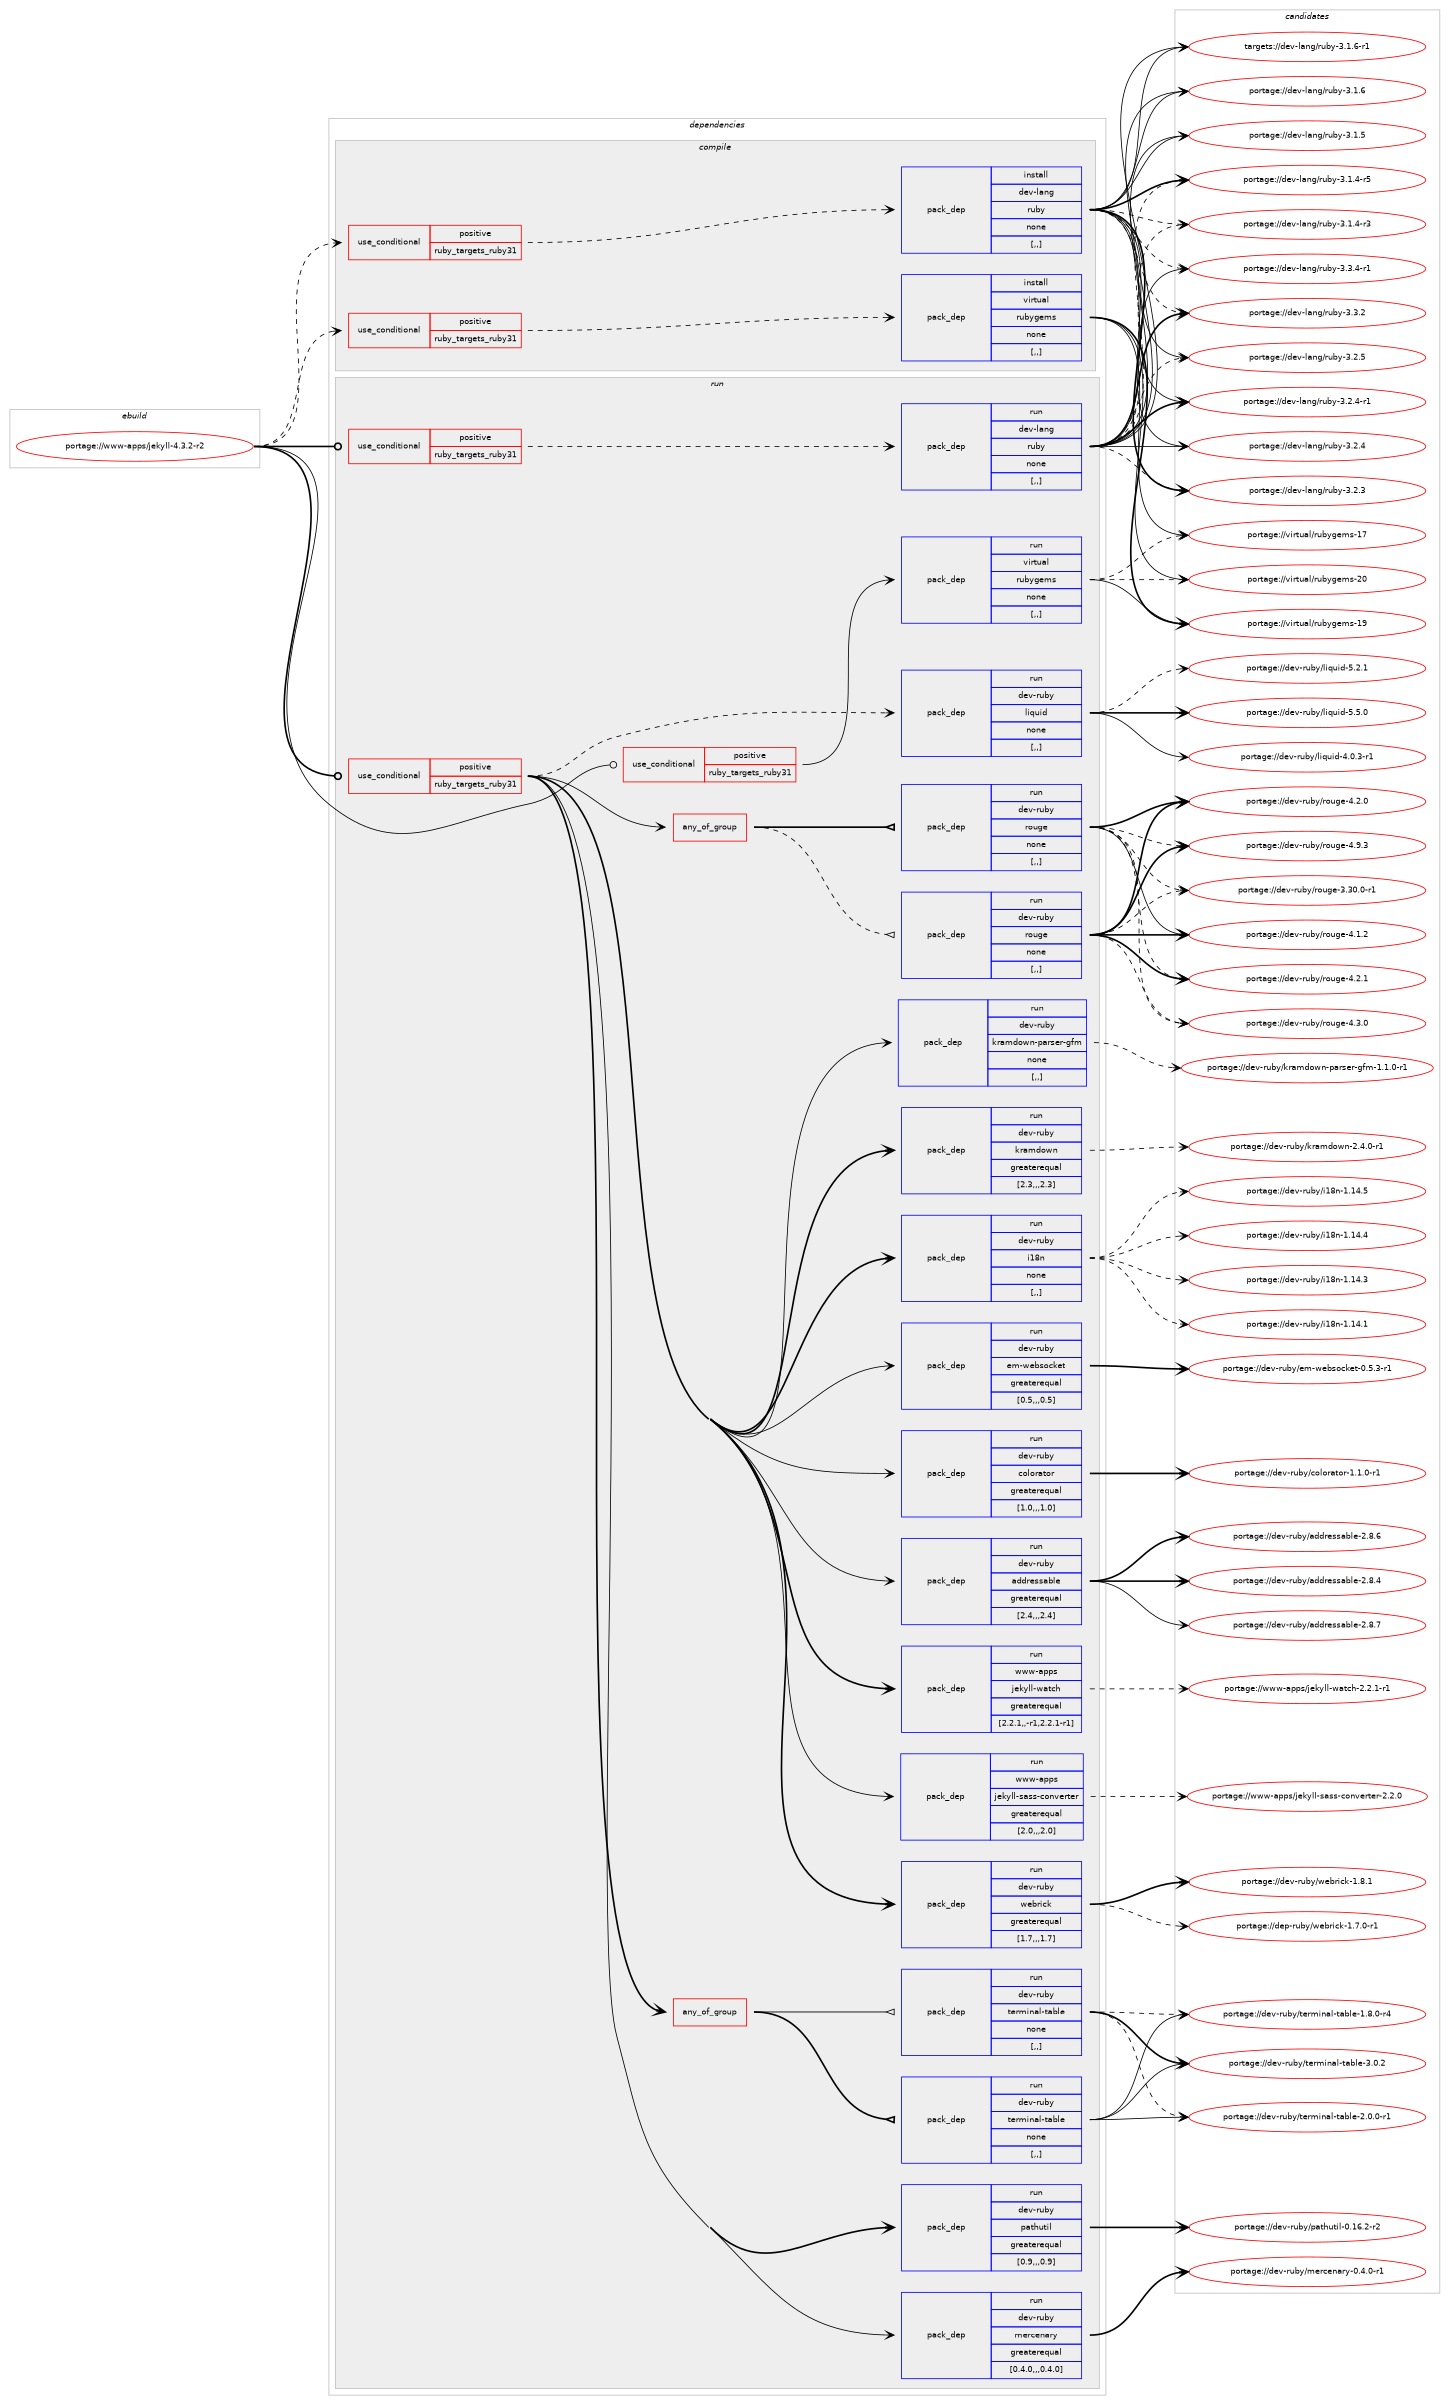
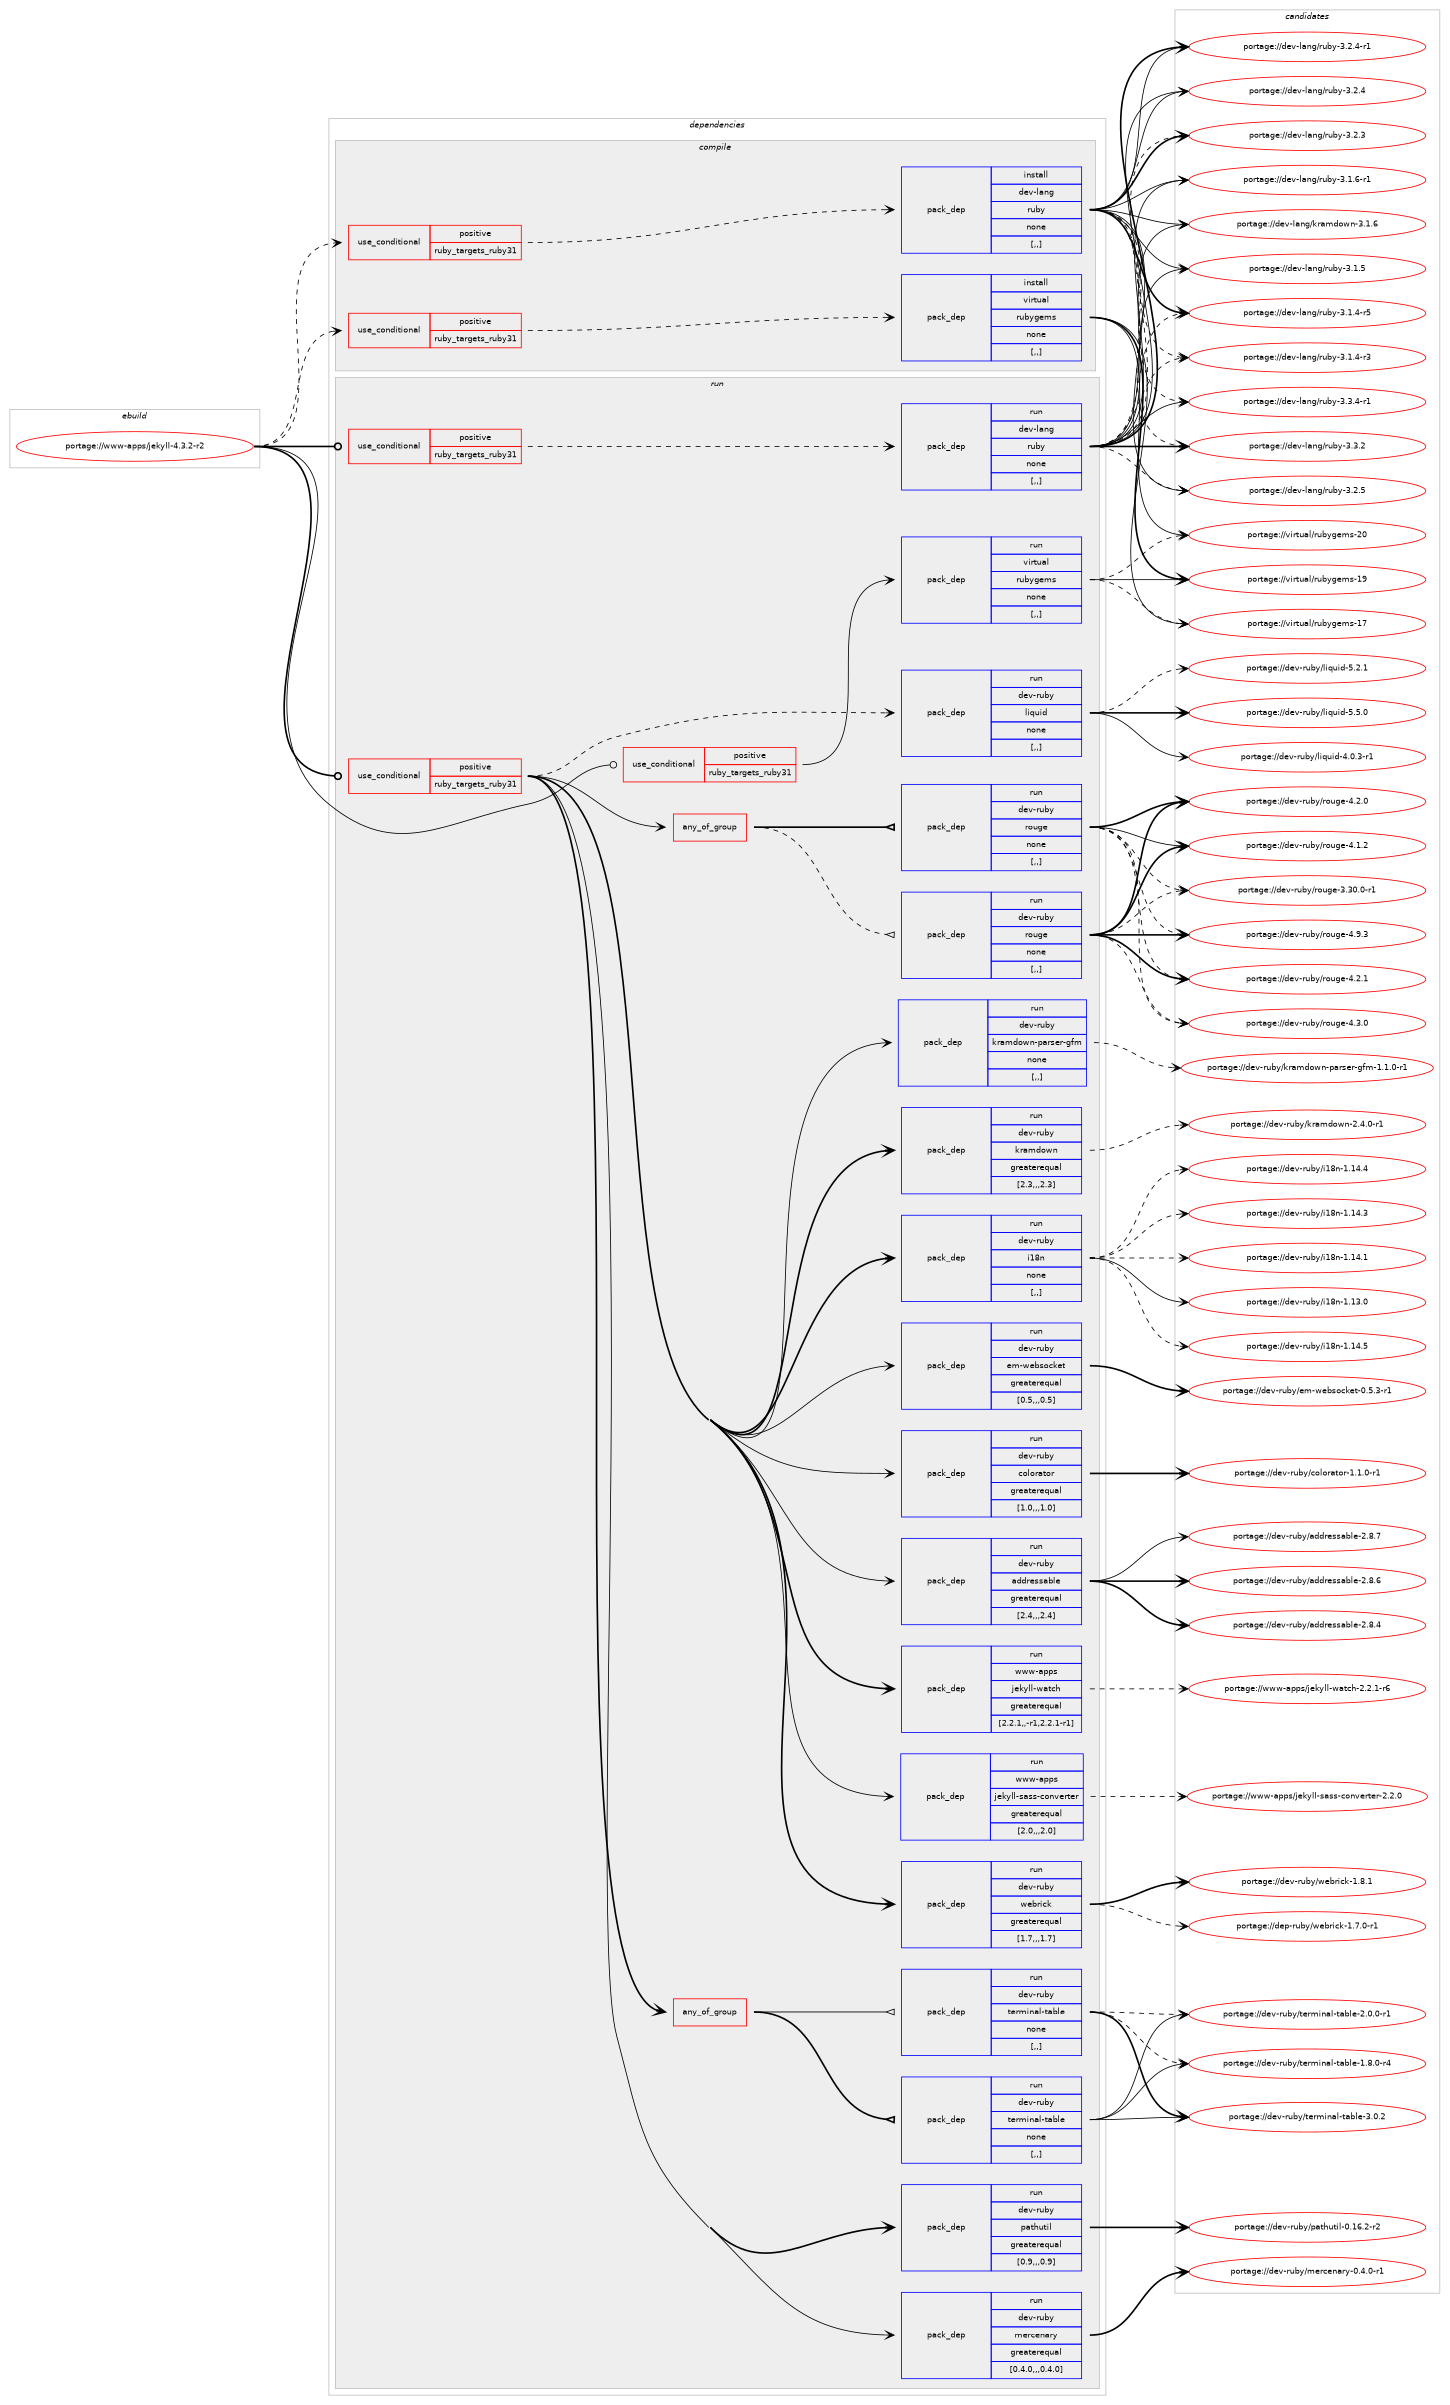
(1307, 47) -> (1307, 180)
(1307, 91) -> (1307, 224)
none -> (1307, 1302)
(1307, 1689) -> (1307, 1689)
